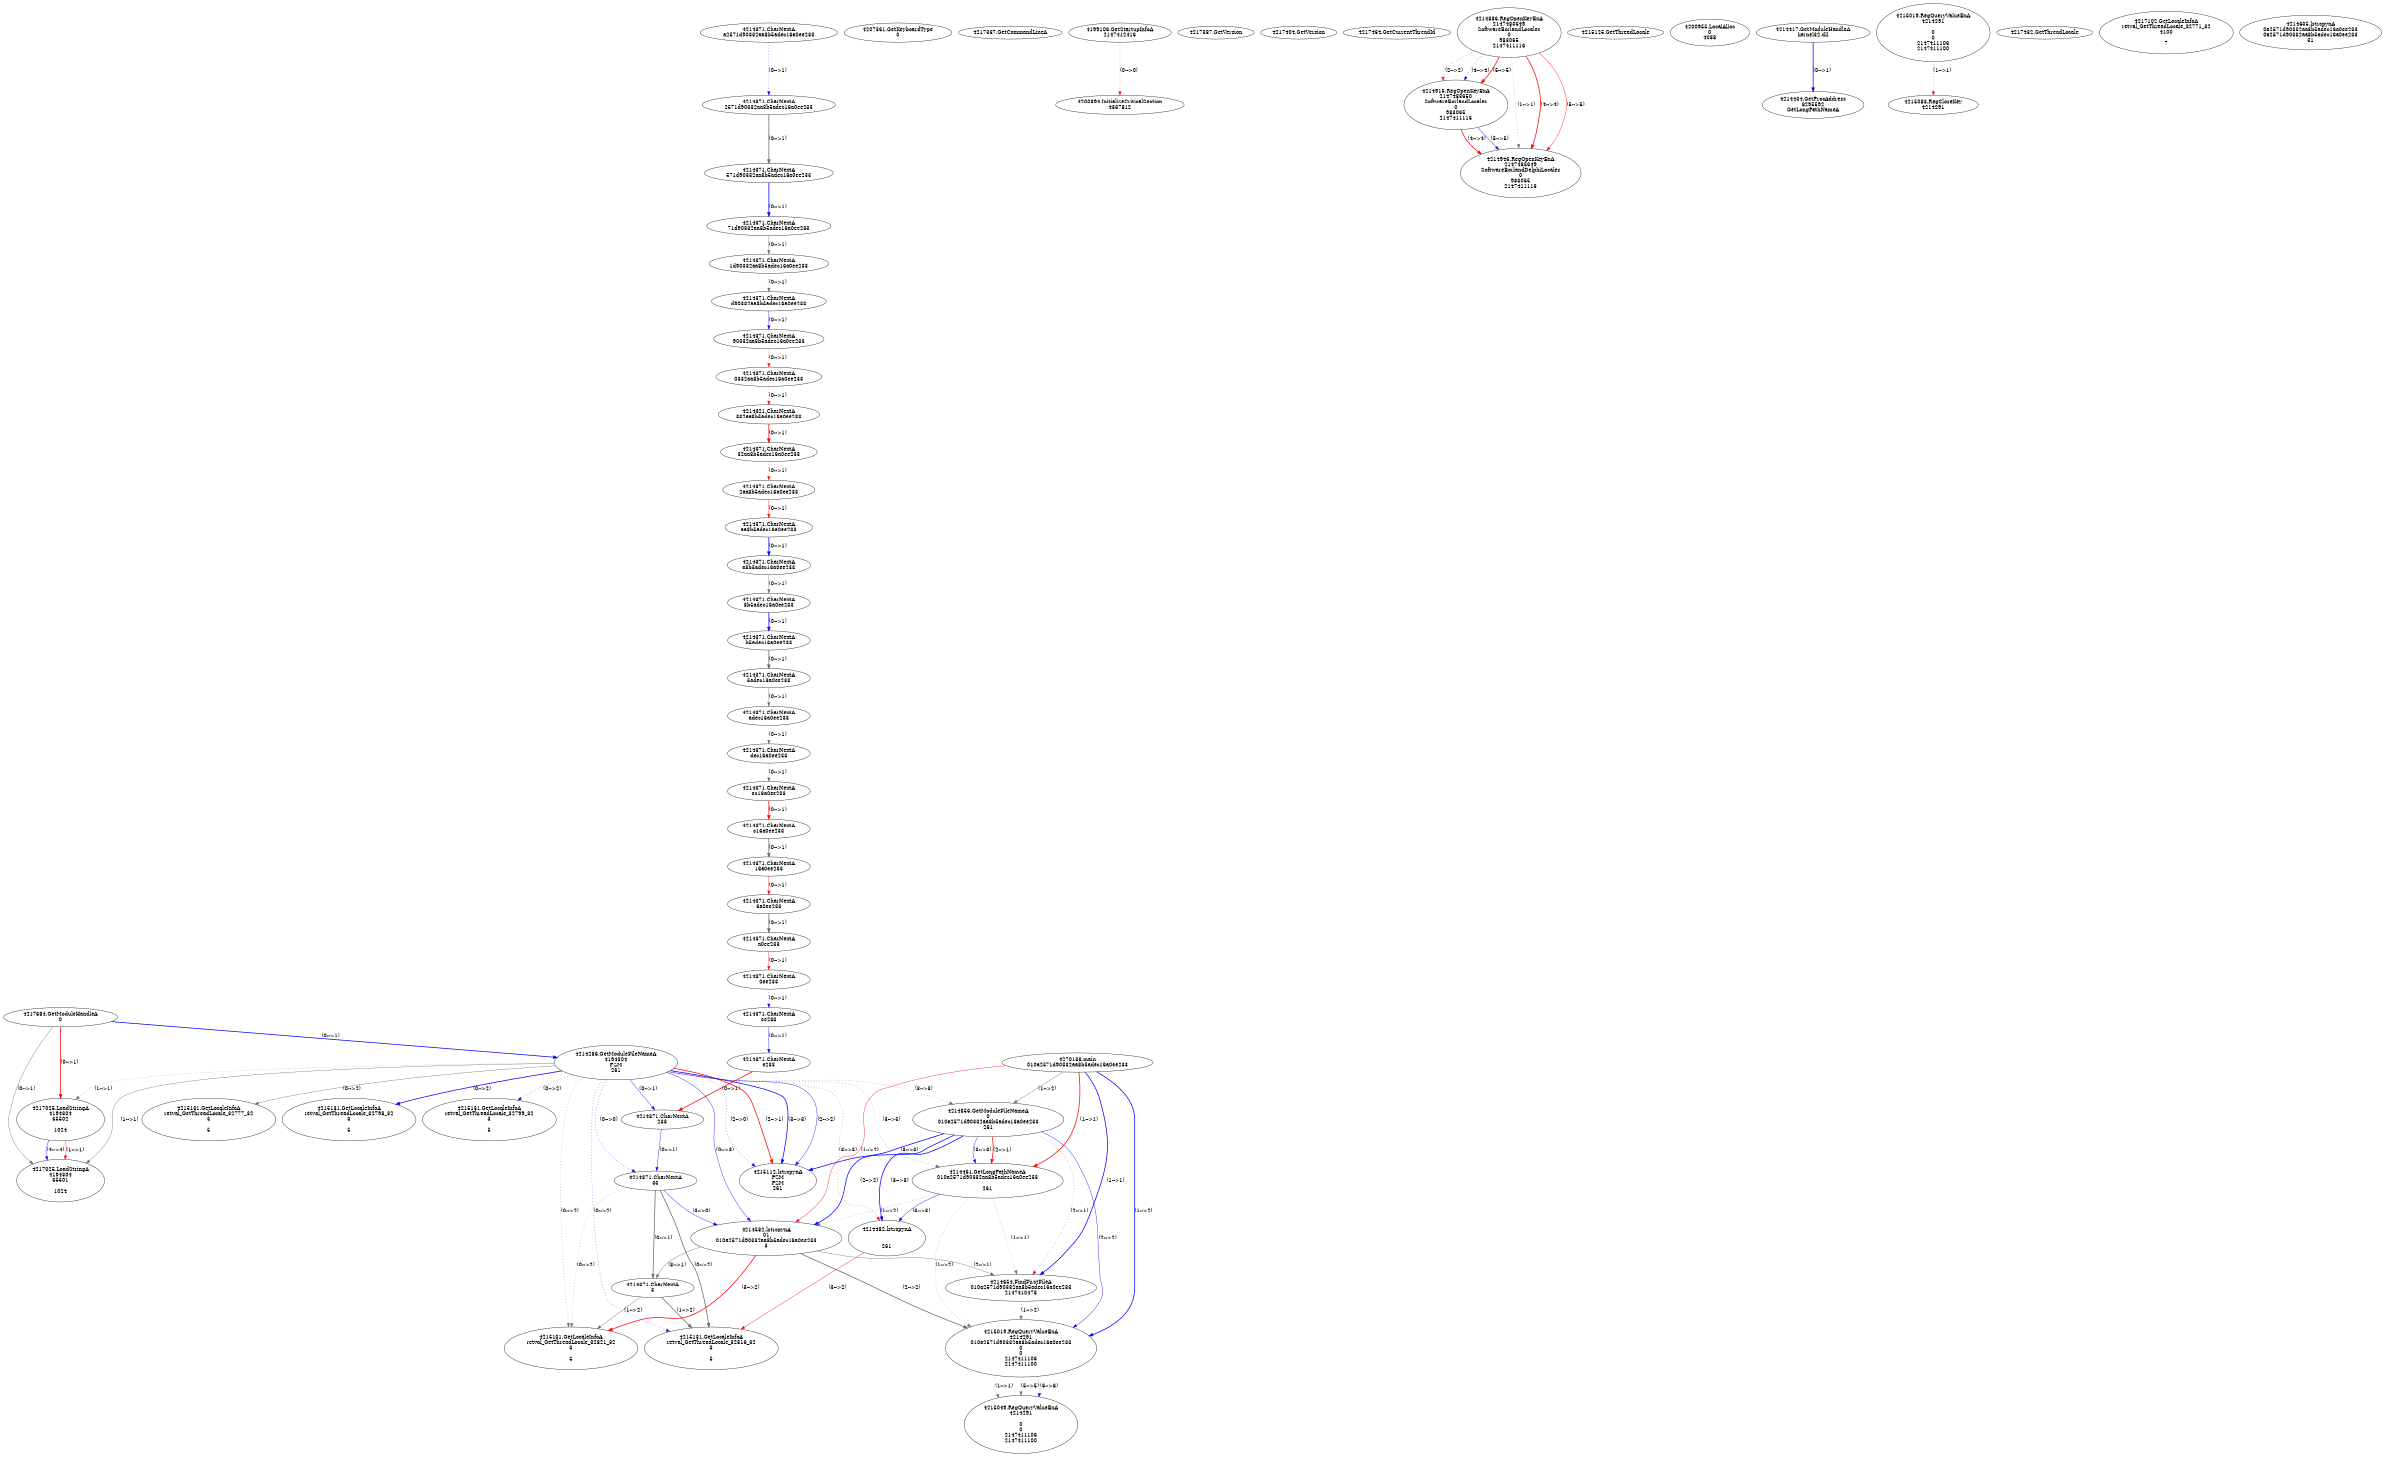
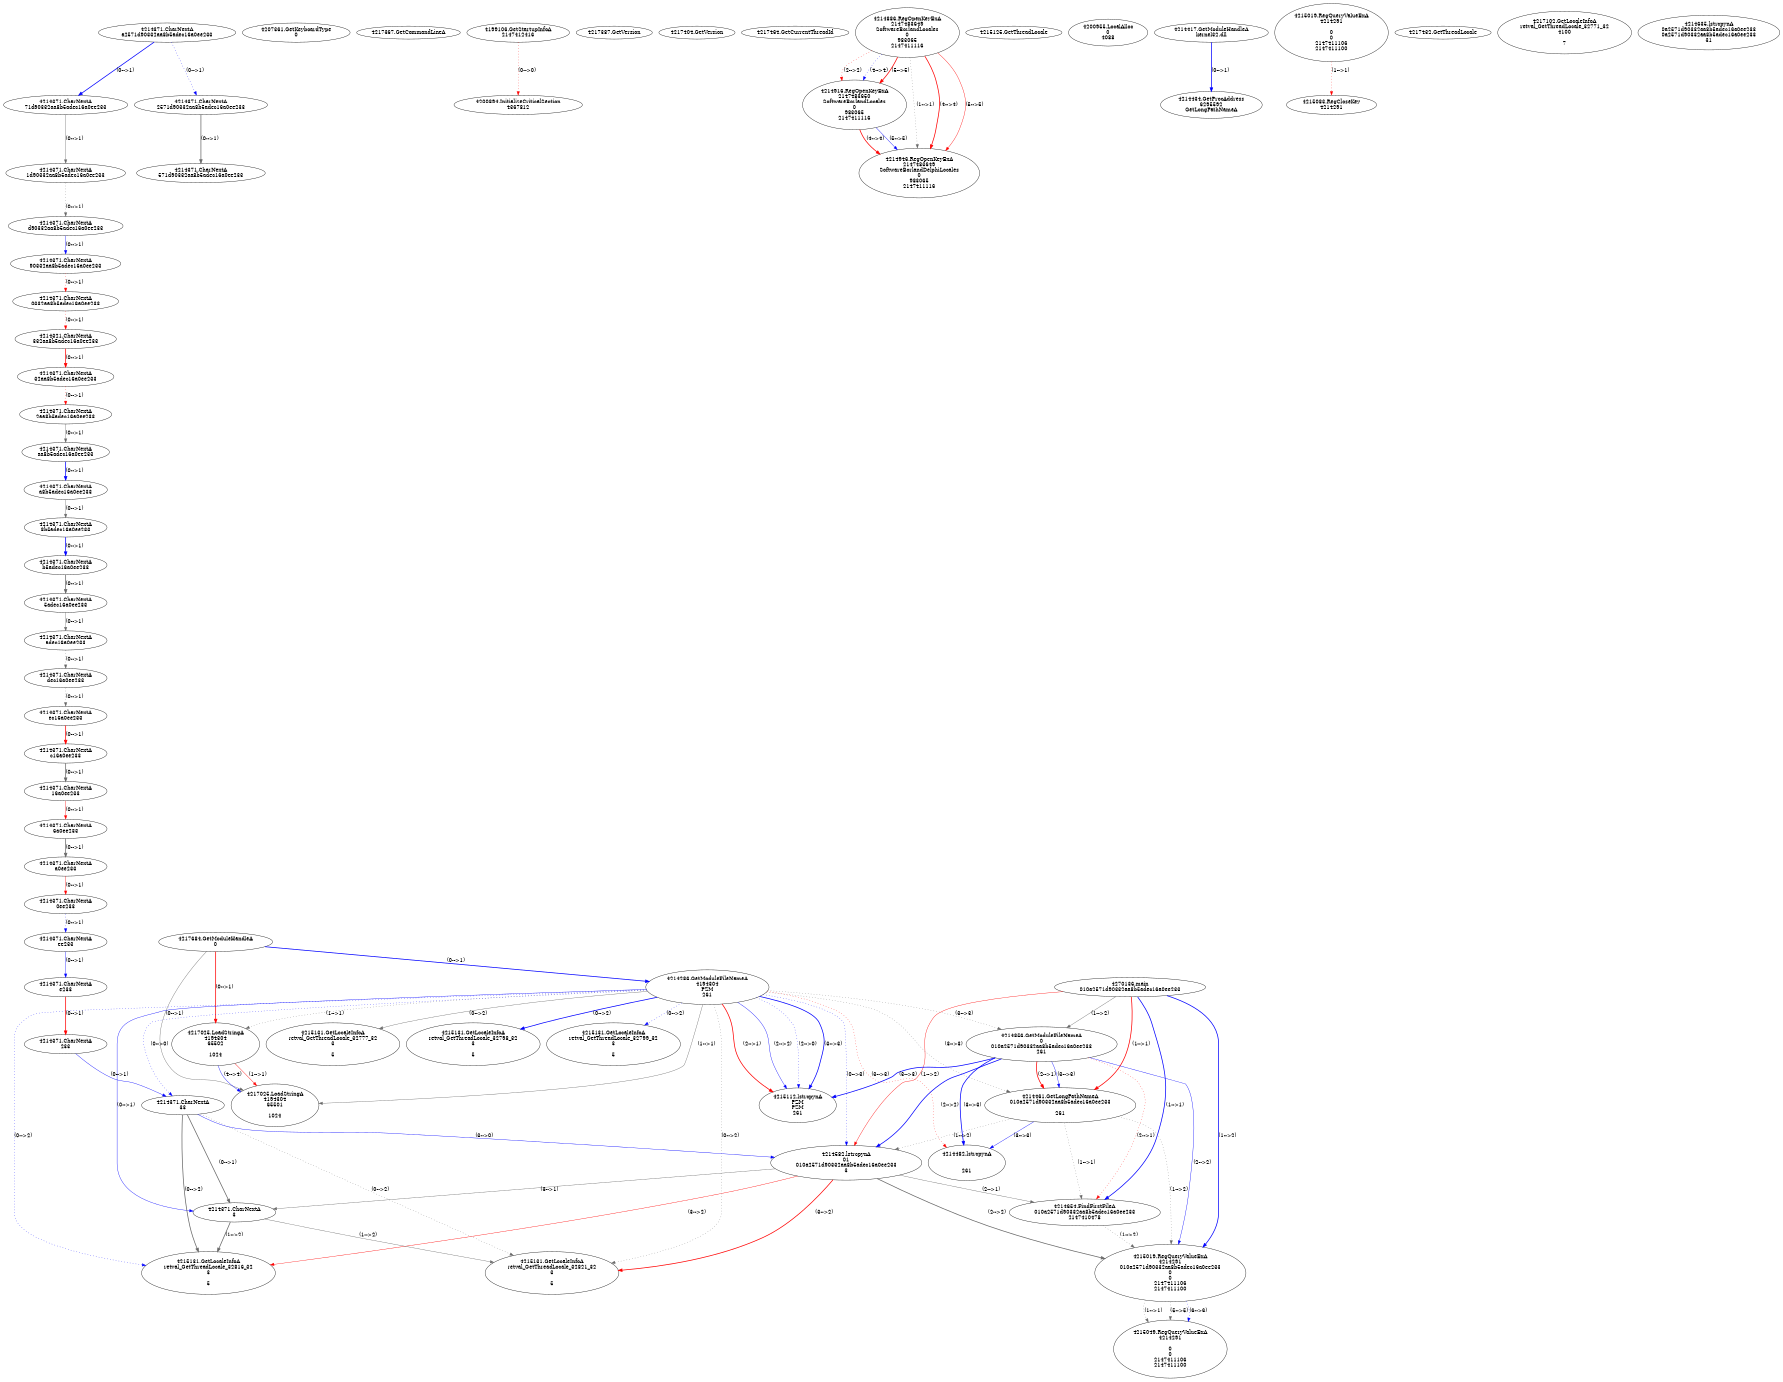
(769, 198) -> (118, 68)
(769, 507) -> (66, 431)
(641, 1093) -> (172, 1010)
(714, 1137) -> (846, 1039)
(804, 1290) -> (537, 1226)
